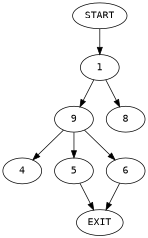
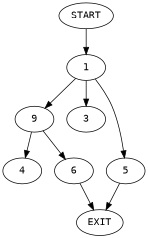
(126, 119) -> (86, 119)
(74, 142) -> (115, 113)
